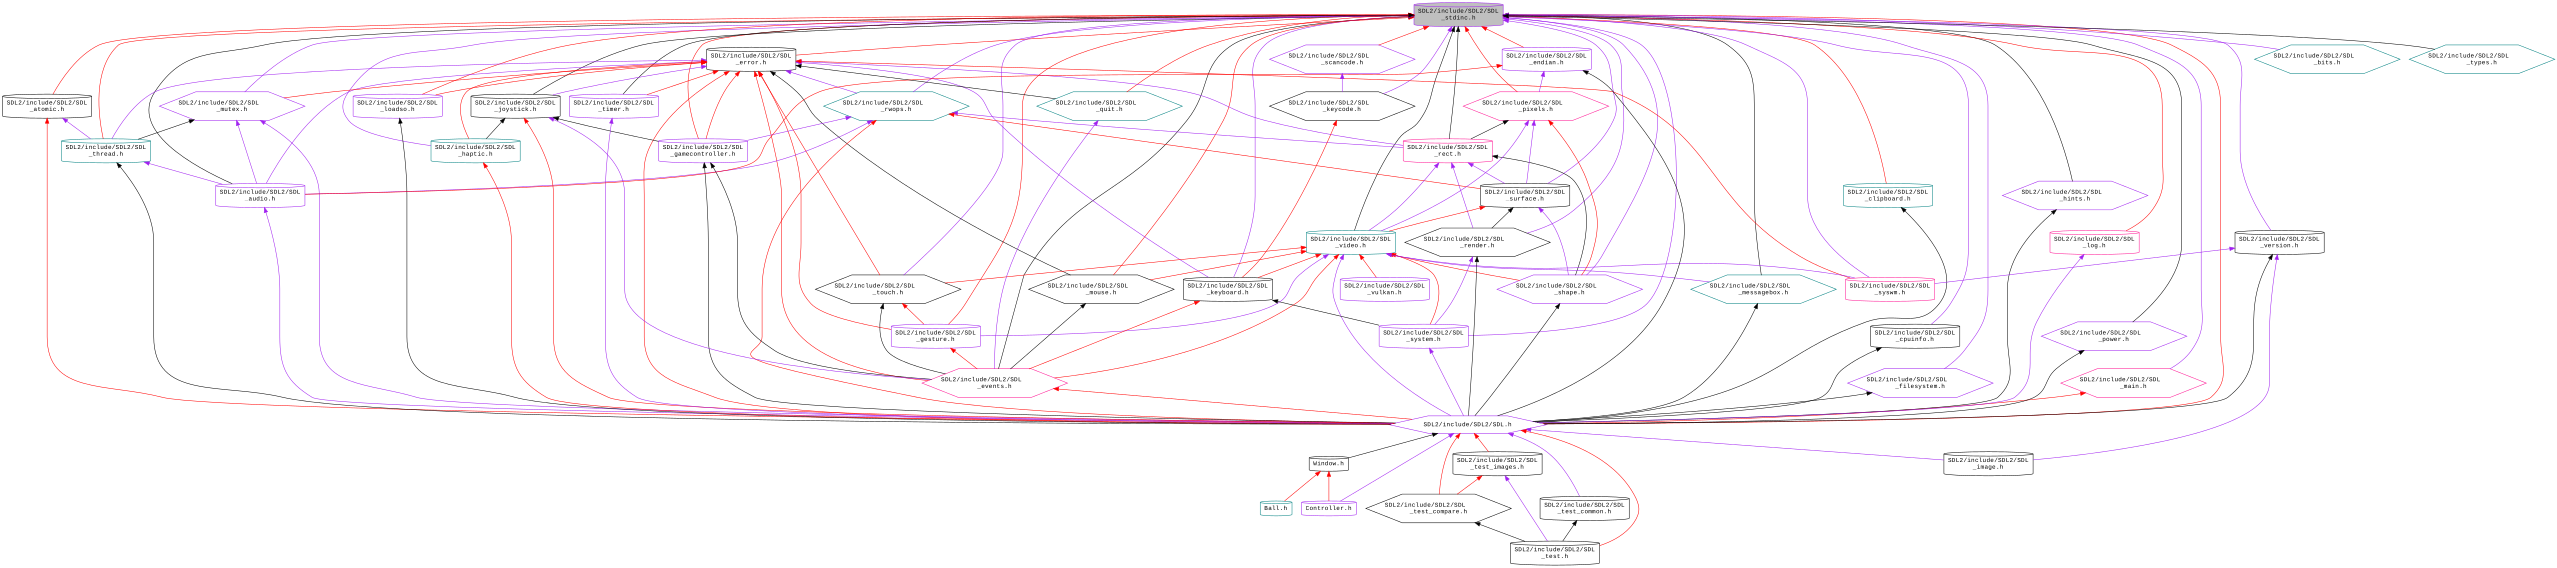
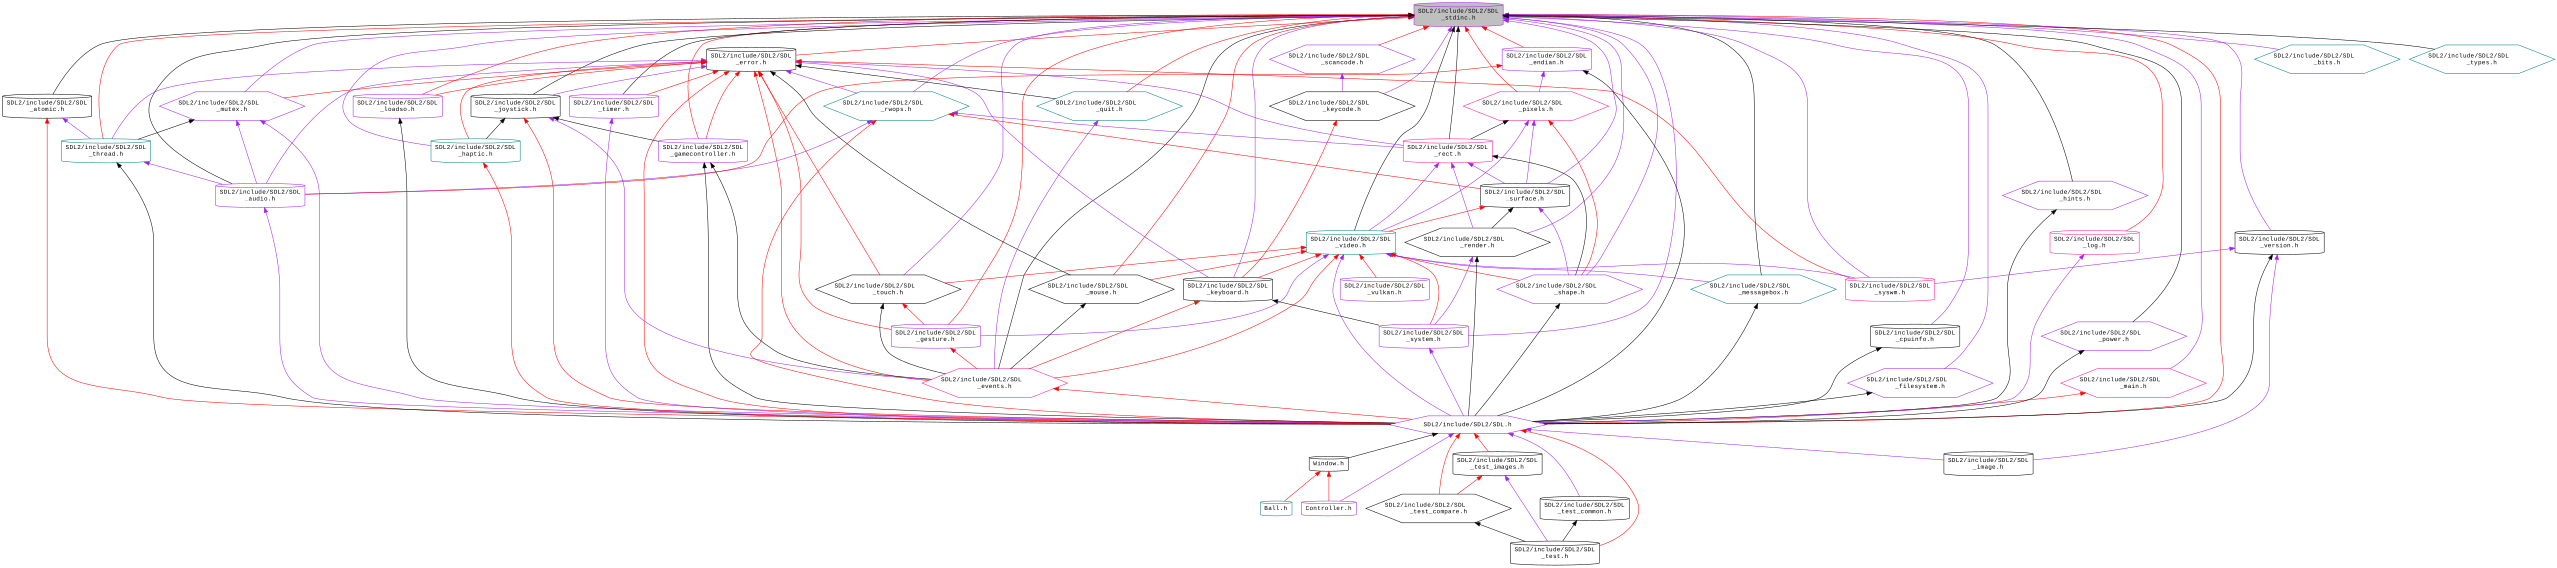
(547, 22) -> (547, 22)
(797, 129) -> none
(1888, 195) -> none
